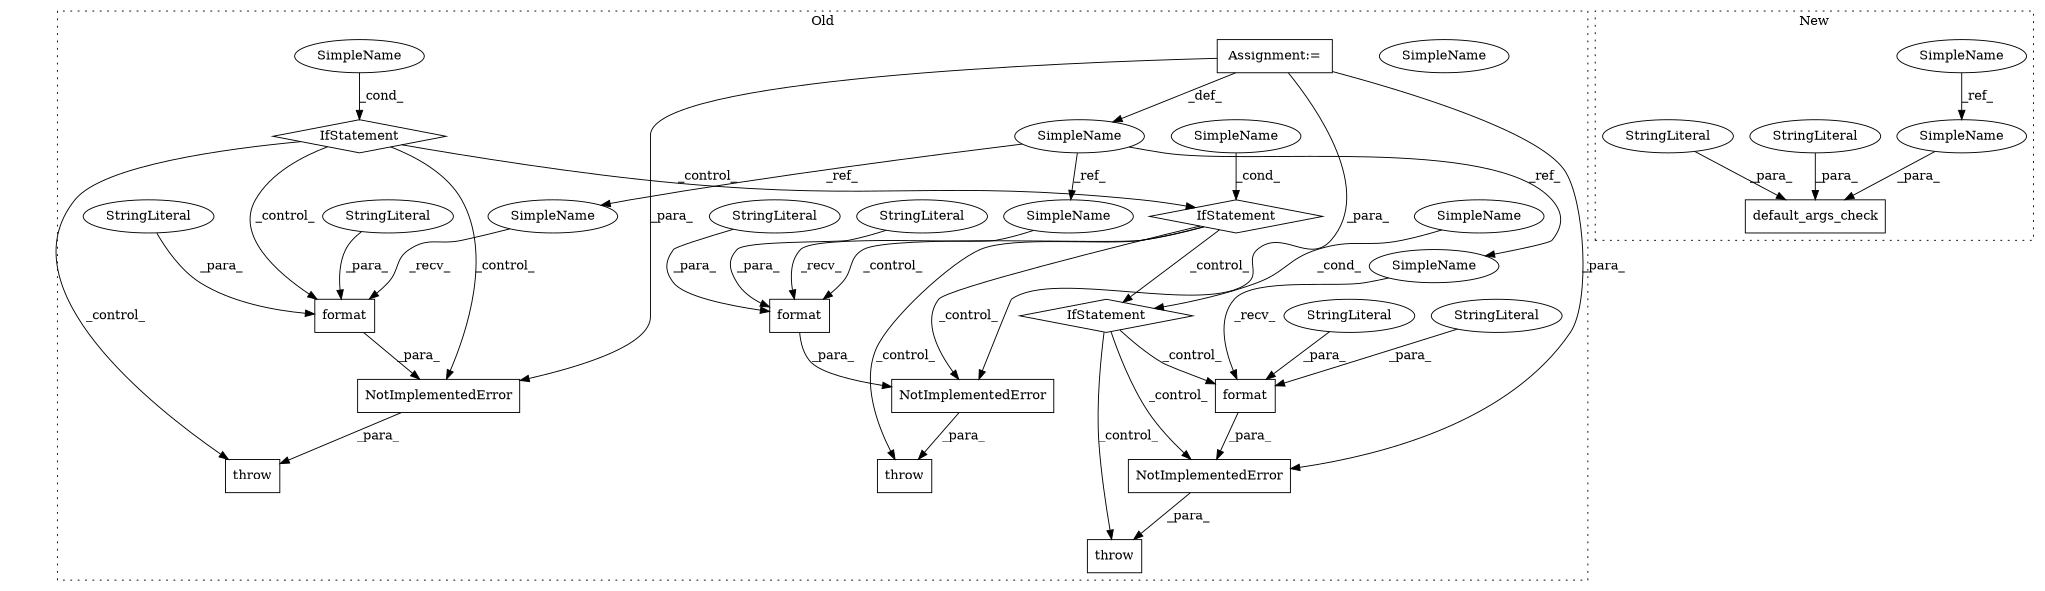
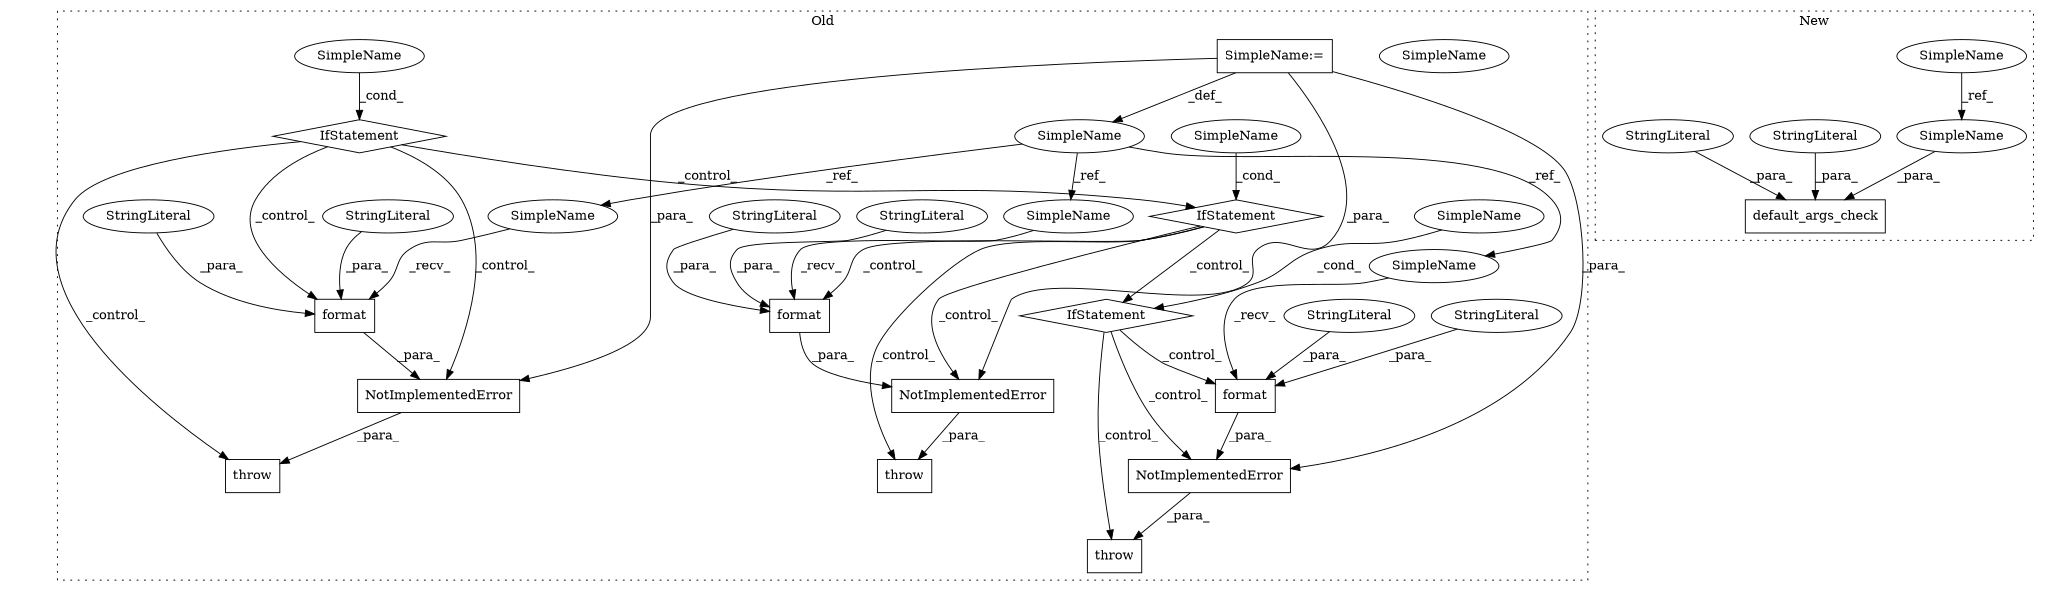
(1275, 56) -> (1275, 56)
